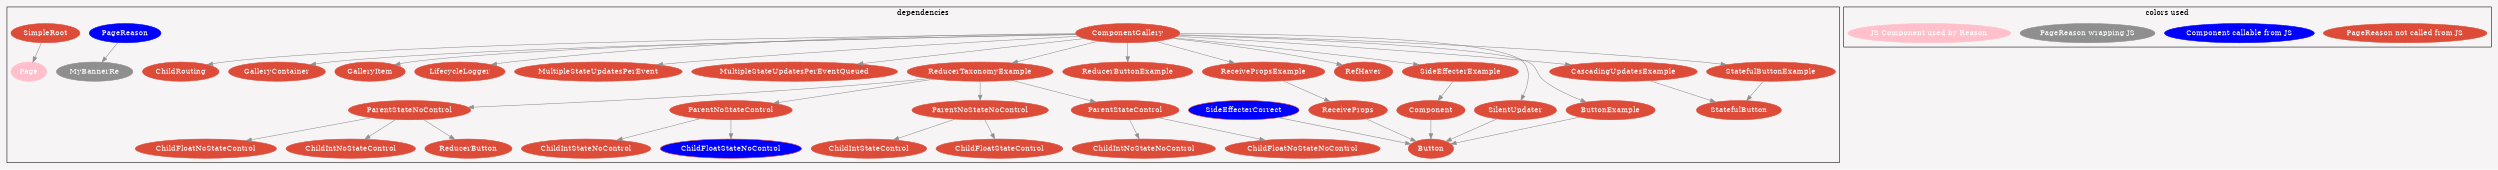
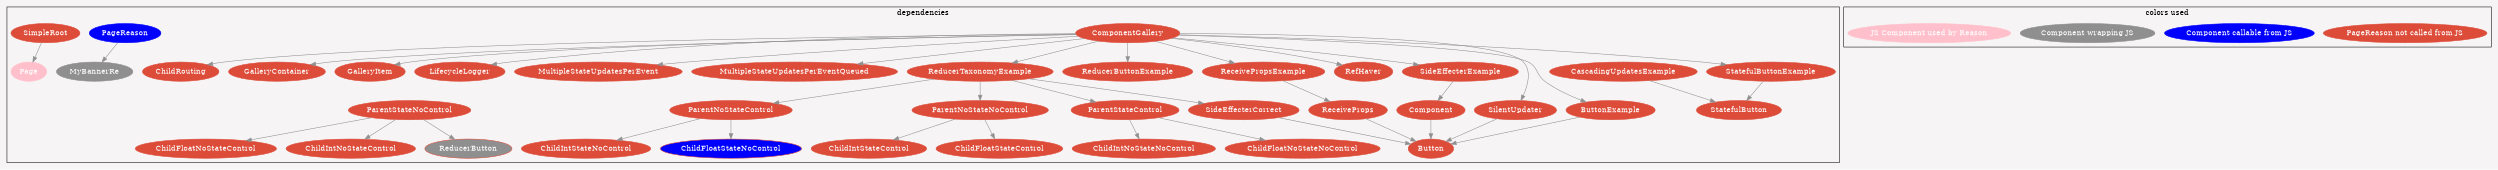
(2088, 33) -> (2088, 33)
(1371, 49) -> none
(702, 96) -> (1114, 91)
(1244, 110) -> (1244, 110)
(468, 149) -> (468, 149)
